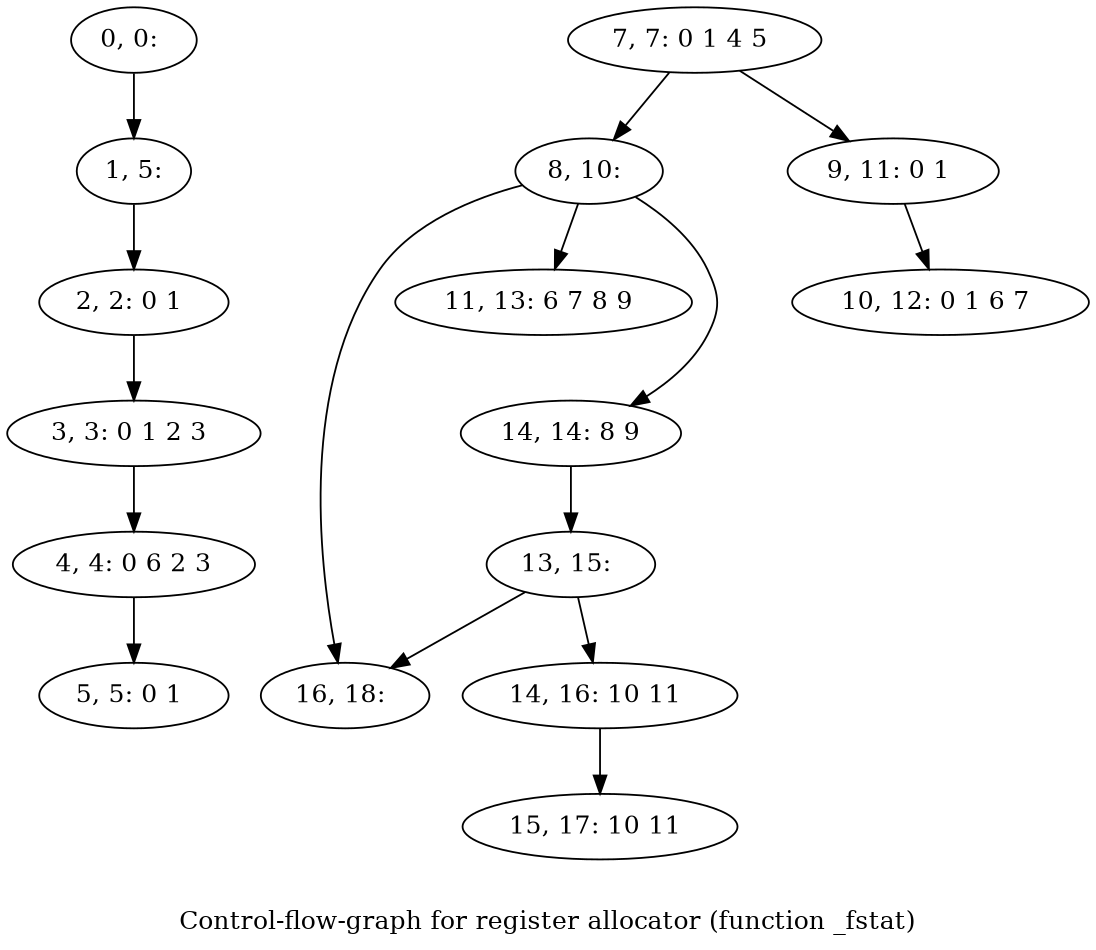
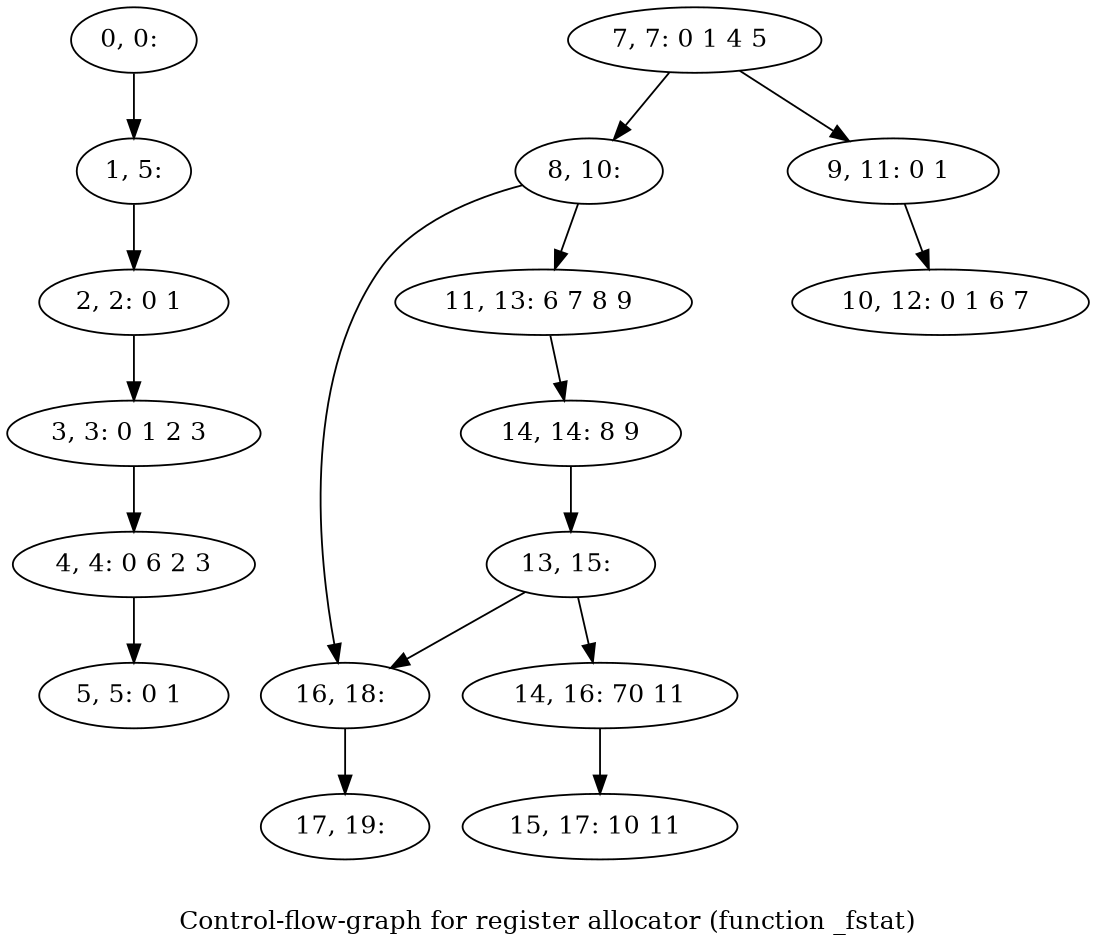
(716, 295) -> (555, 359)
(600, 696) -> (600, 696)
none -> (345, 827)
